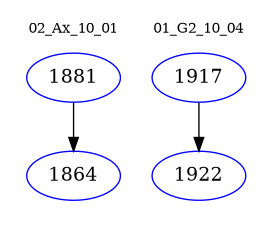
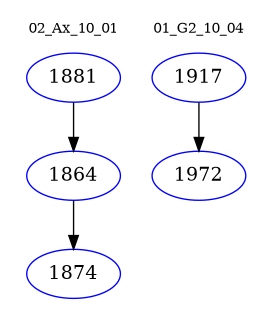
(199, 176) -> (199, 176)
none -> (74, 274)
